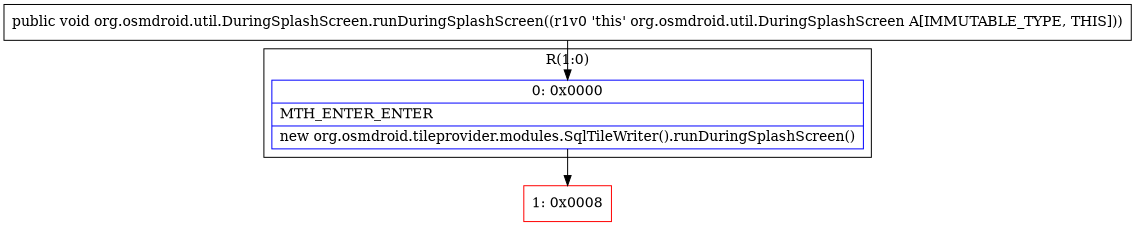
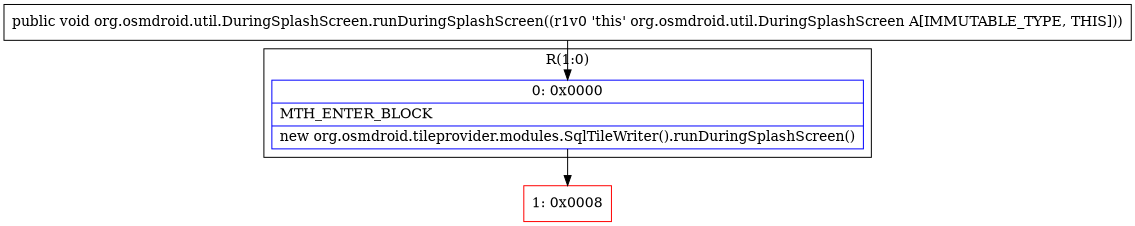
(357, 114) -> (357, 114)
